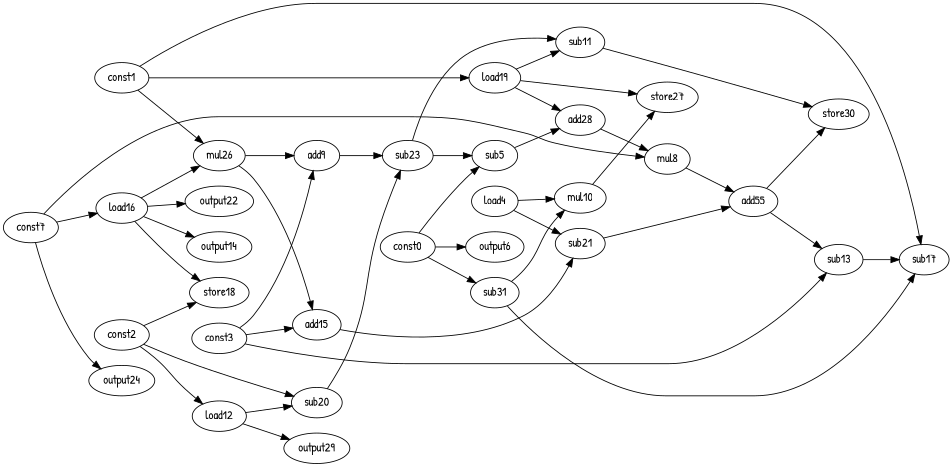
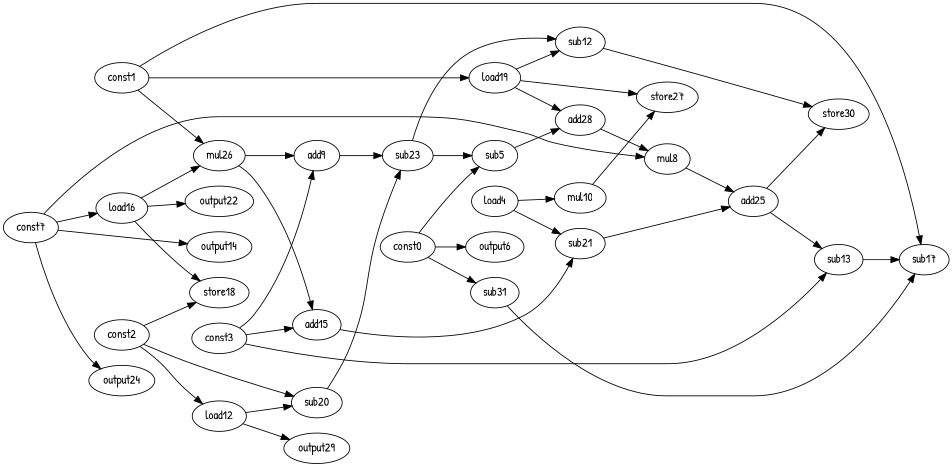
(580, 42) -> (580, 42)
(753, 201) -> (753, 201)
(165, 225) -> (119, 237)
(537, 251) -> none
